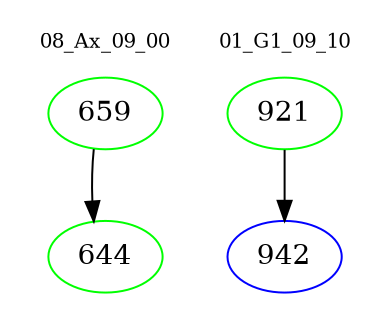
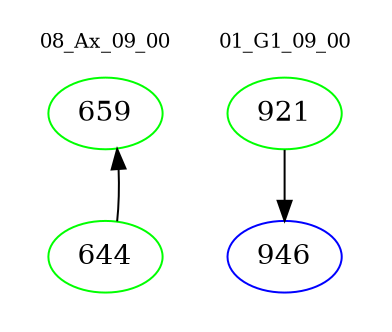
(286, 43) -> (286, 43)
(92, 175) -> (119, 195)
(285, 257) -> (285, 257)
